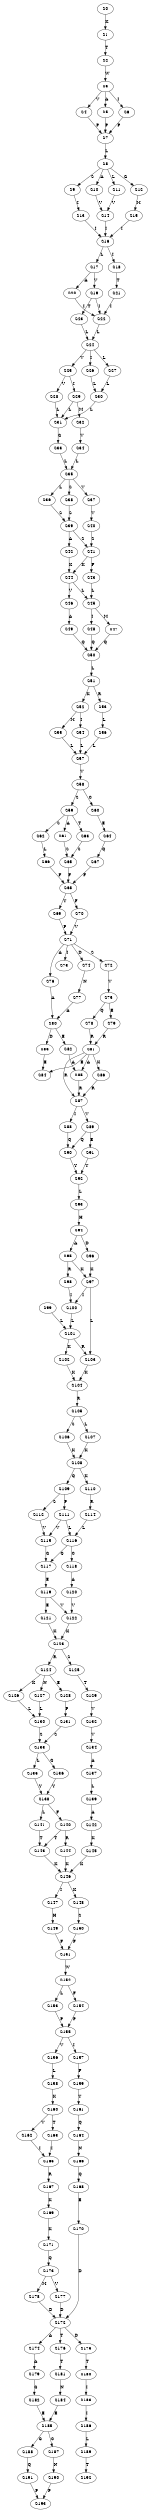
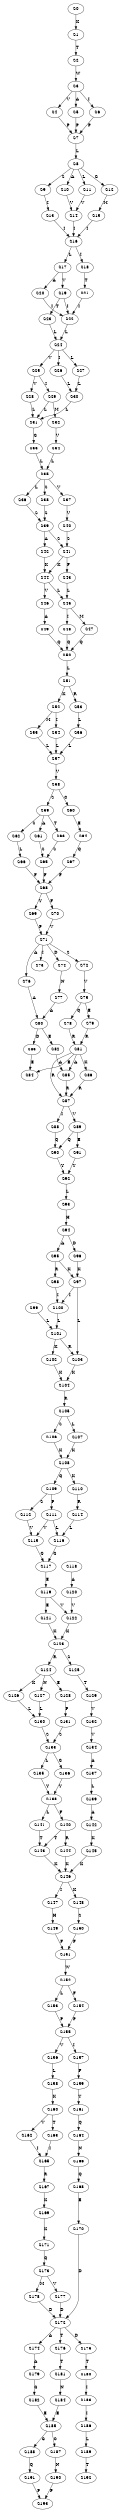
(72, 1552) -> none
